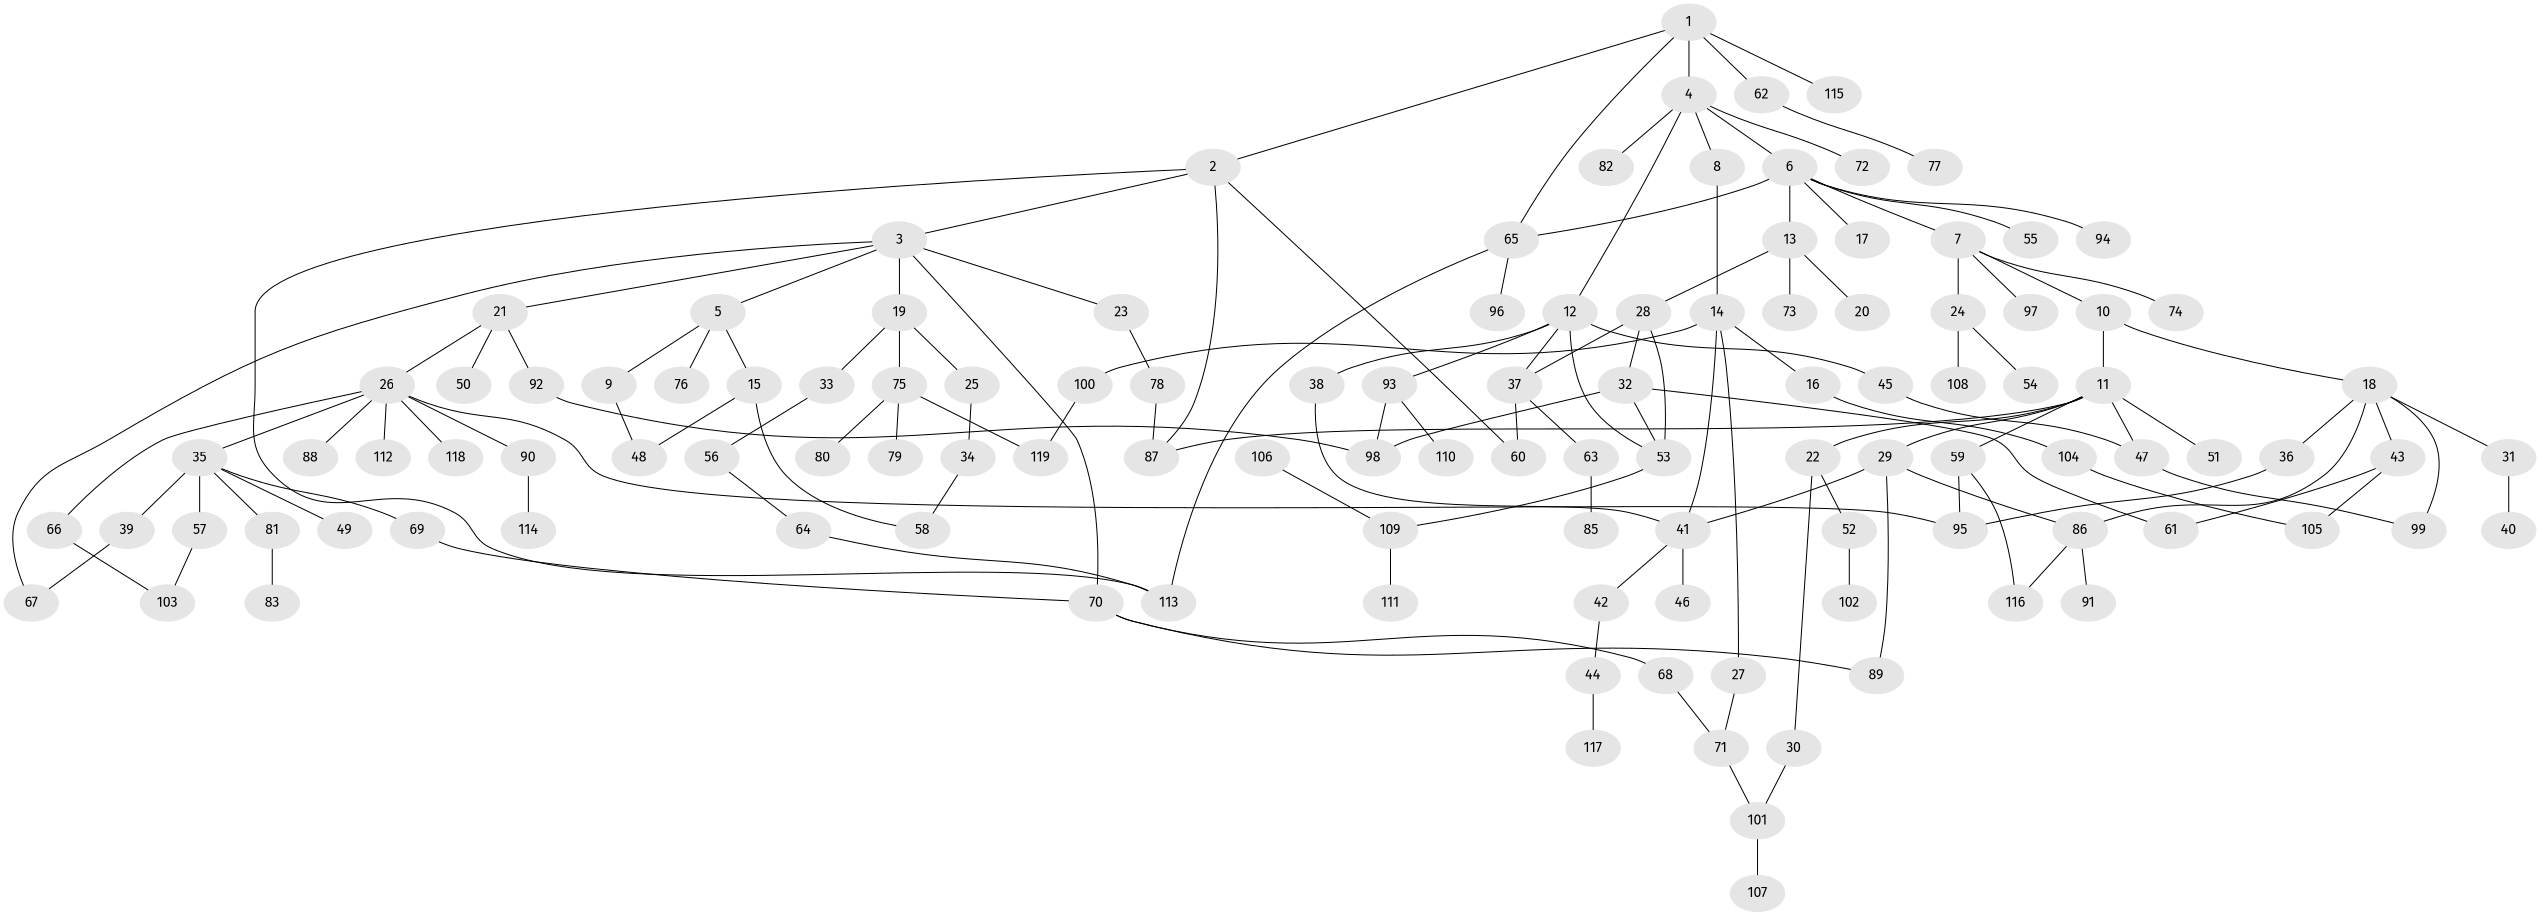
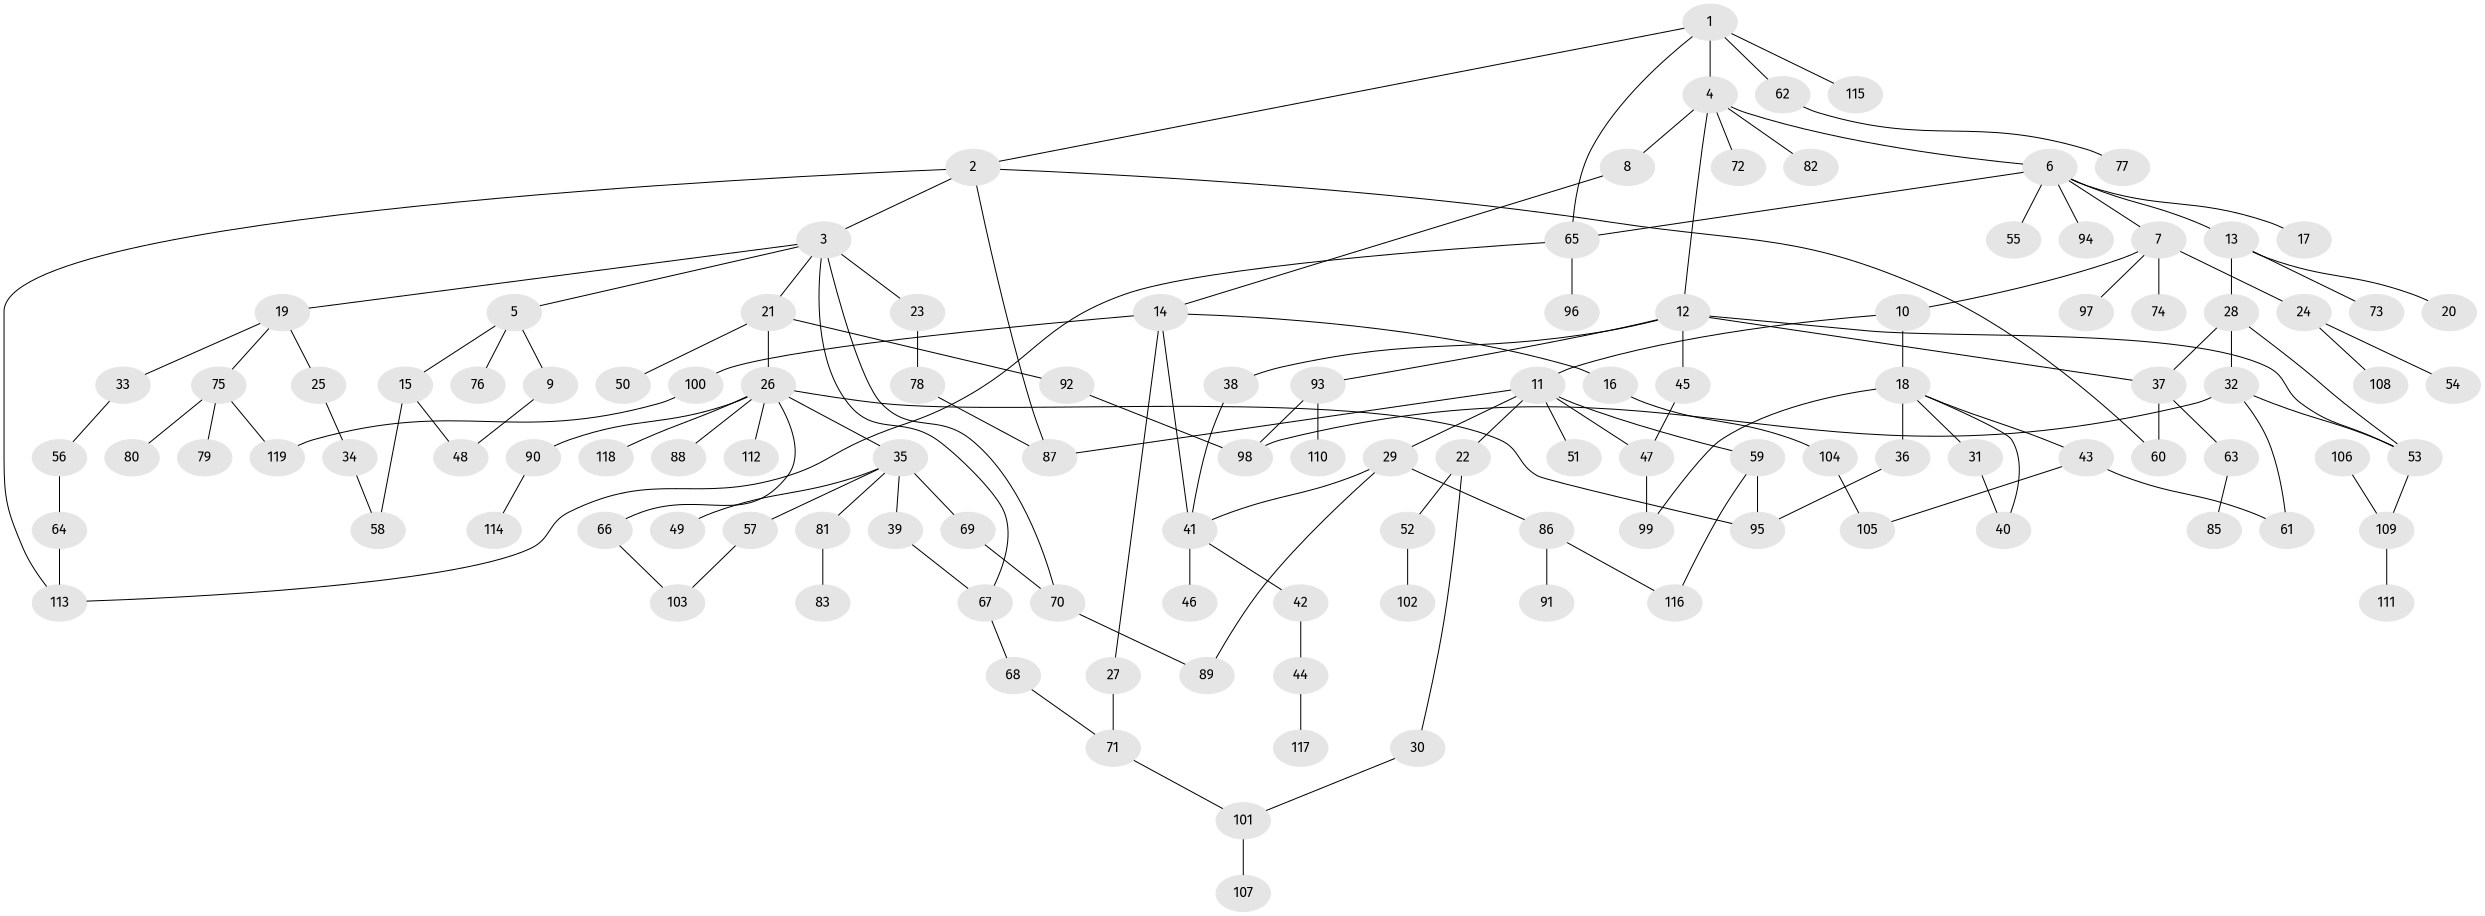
(2235, 505) -> (2010, 438)
(1381, 639) -> (999, 639)
